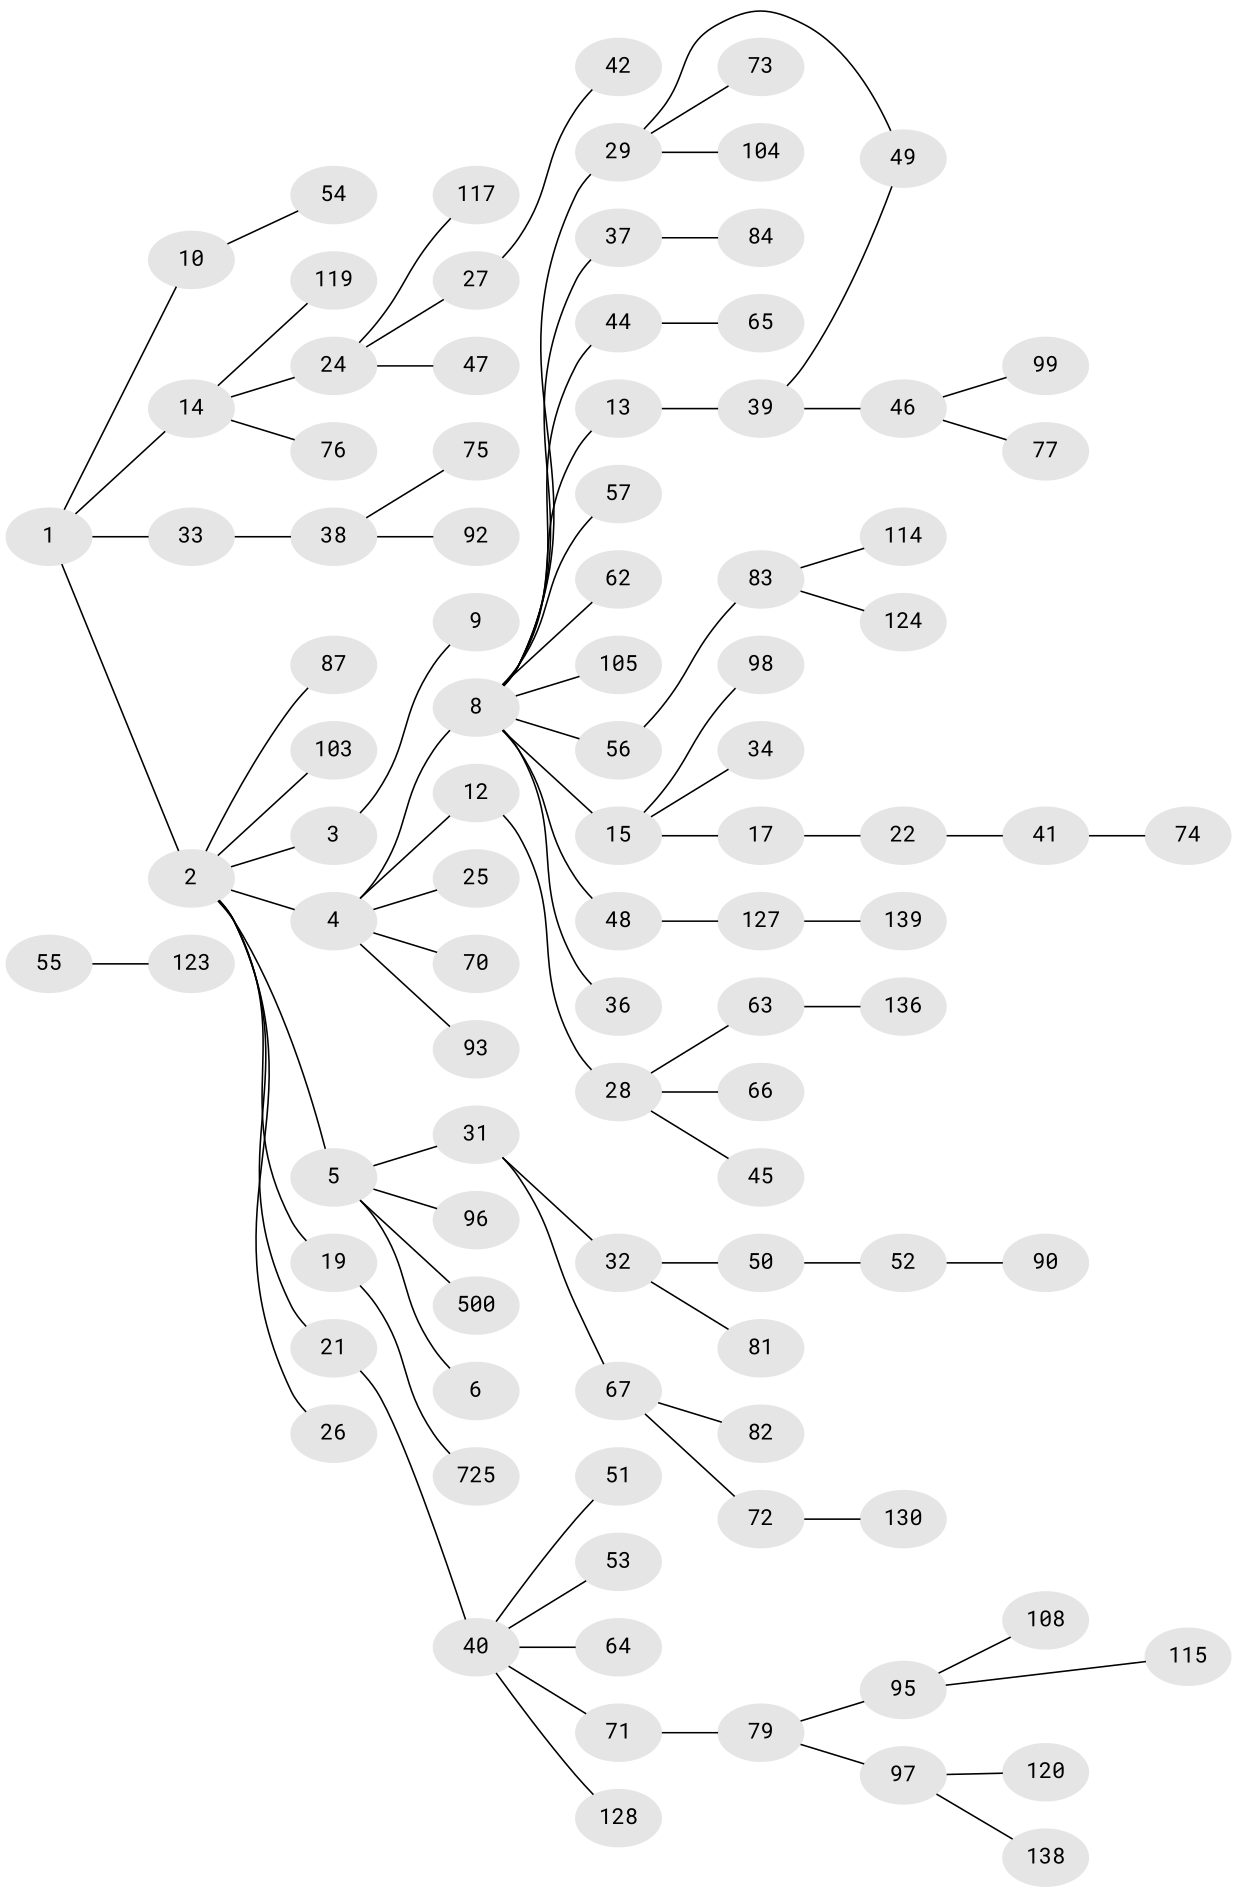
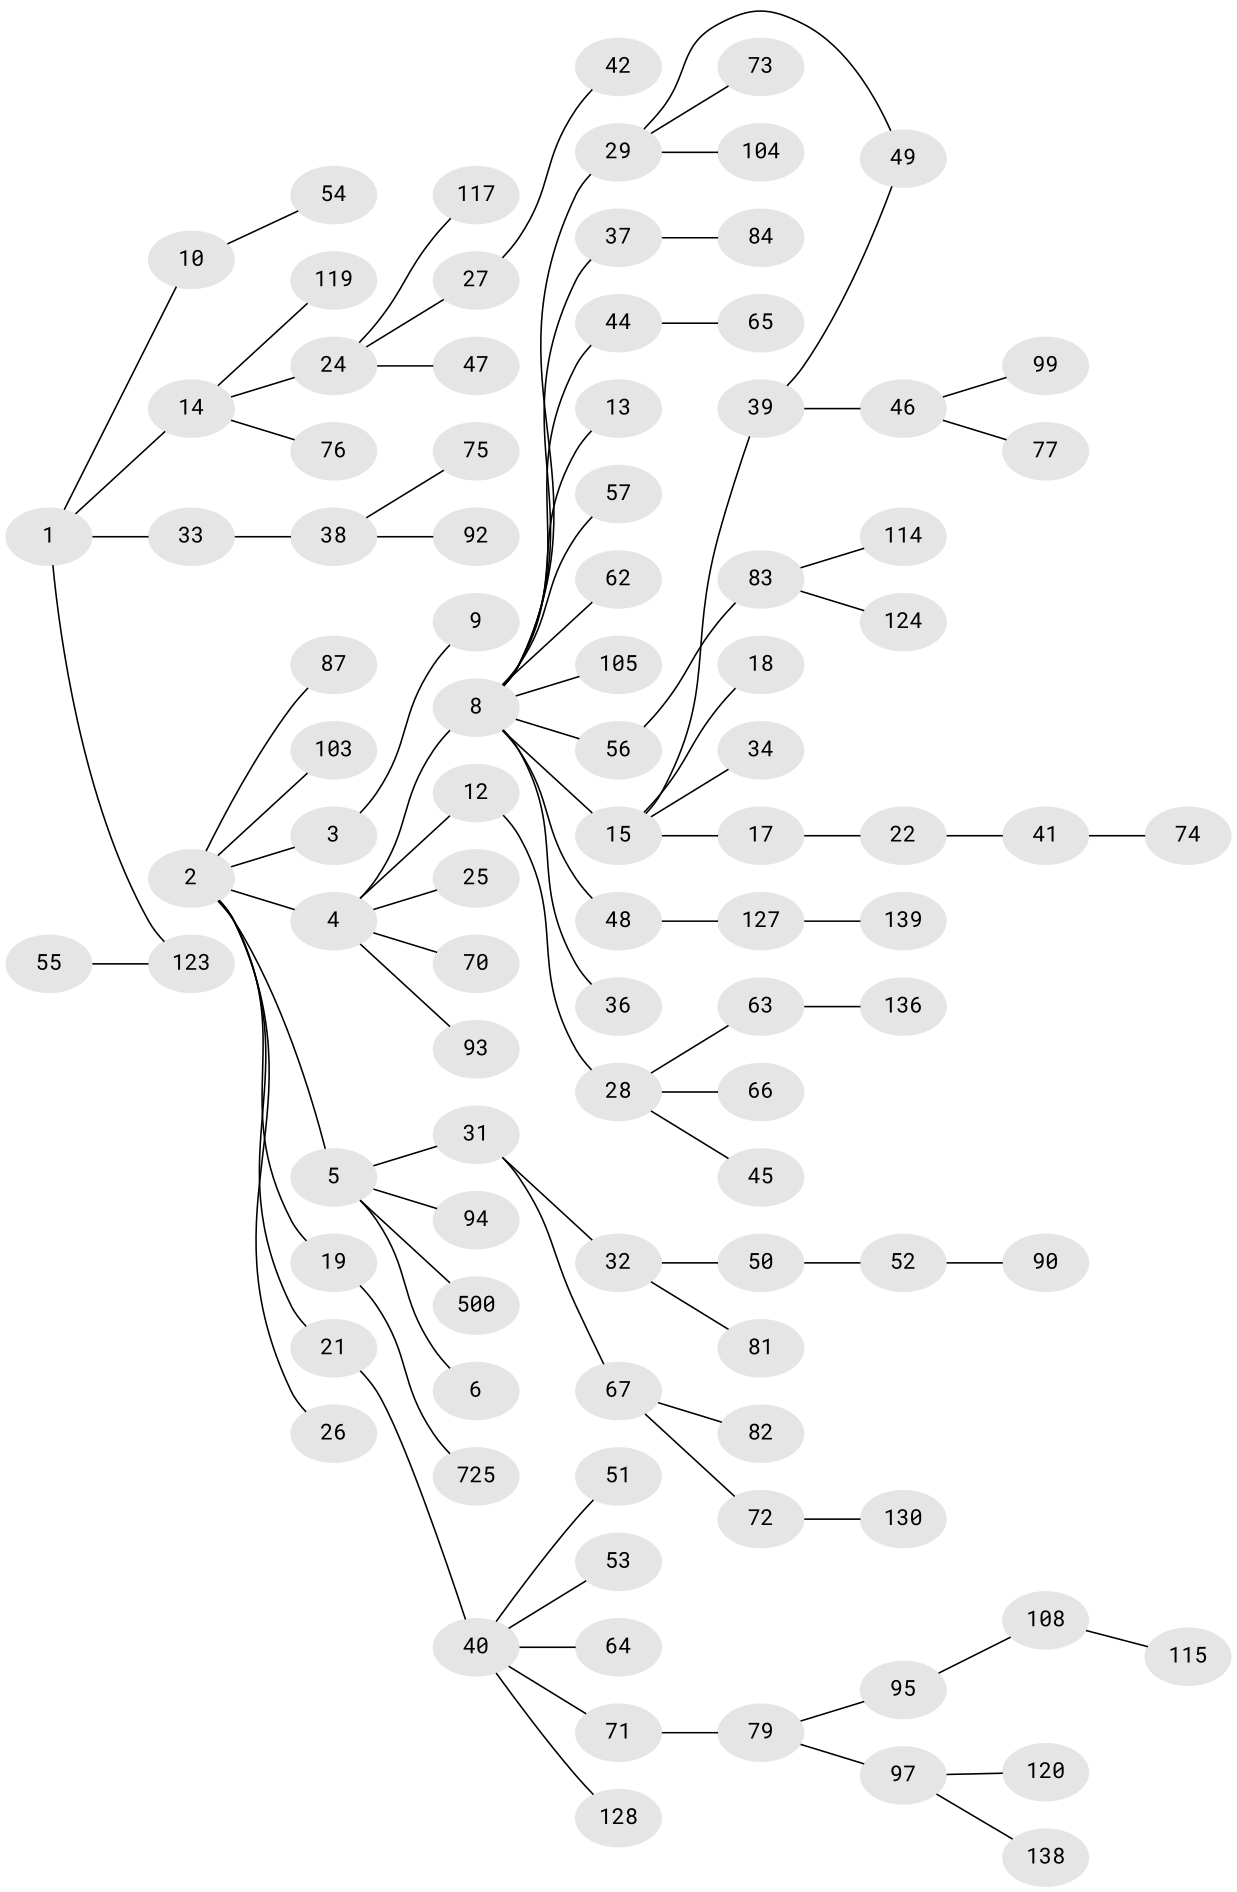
(690, 409) -> (703, 618)
(761, 665) -> (761, 665)
(120, 708) -> (87, 760)
(476, 1220) -> (476, 1220)
(1046, 1673) -> (1117, 1639)
